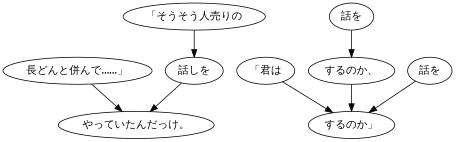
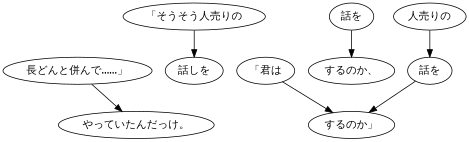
none -> (430, 17)
(352, 94) -> none
(169, 95) -> none
